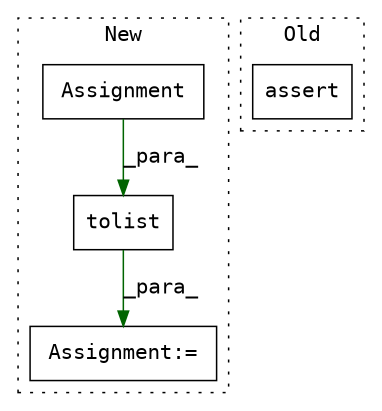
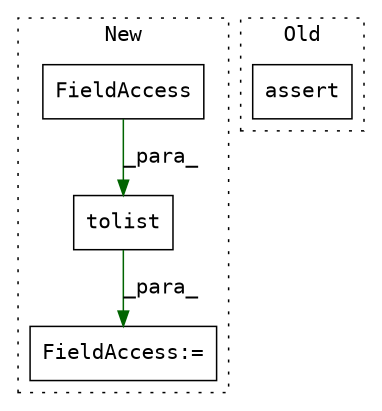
(123, 92) -> (123, 92)
(123, 353) -> (123, 353)
